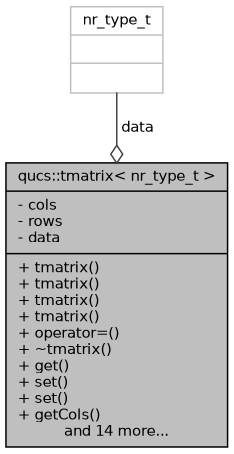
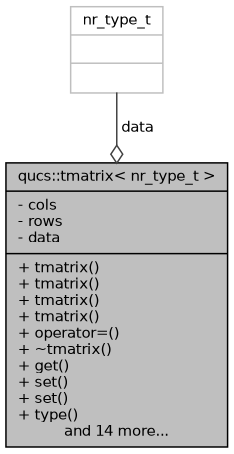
(59, 415) -> (48, 415)
